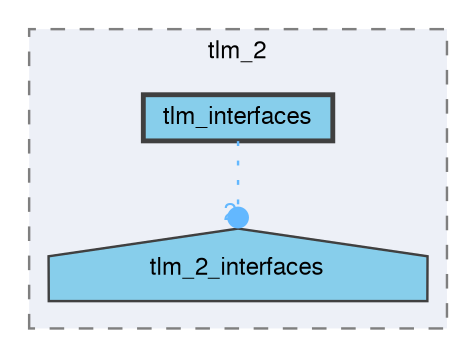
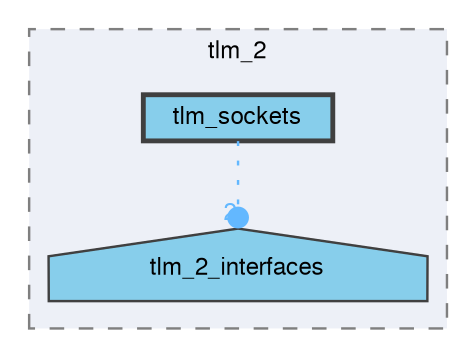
(238, 118) -> (238, 118)
